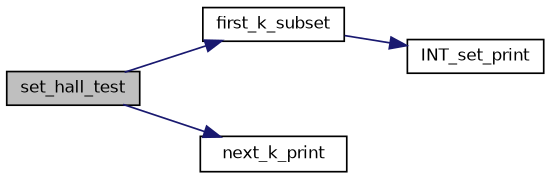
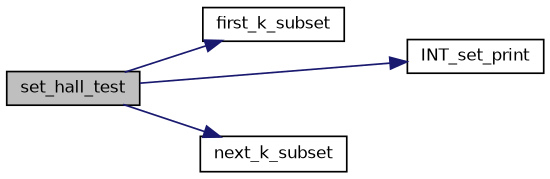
(367, 39) -> (265, 73)
(274, 154) -> (274, 154)
